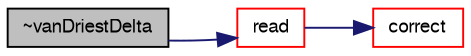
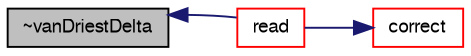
(193, 41) -> (212, 16)
